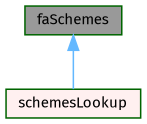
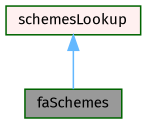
(73, 70) -> (73, 70)
